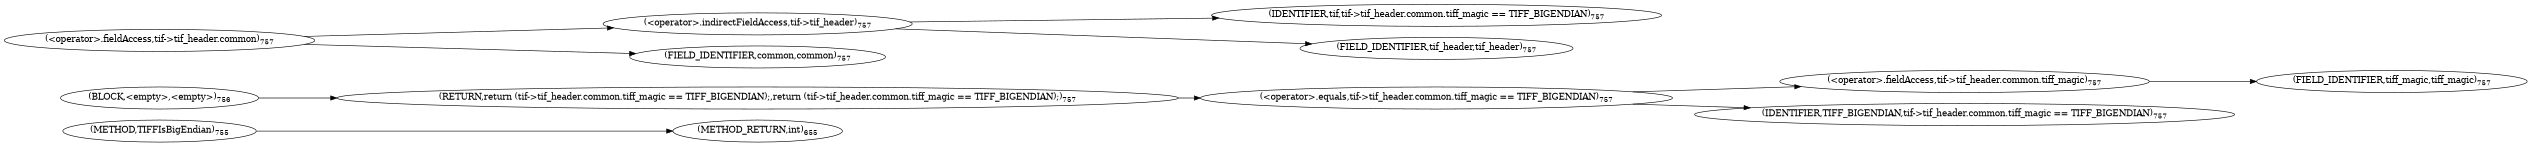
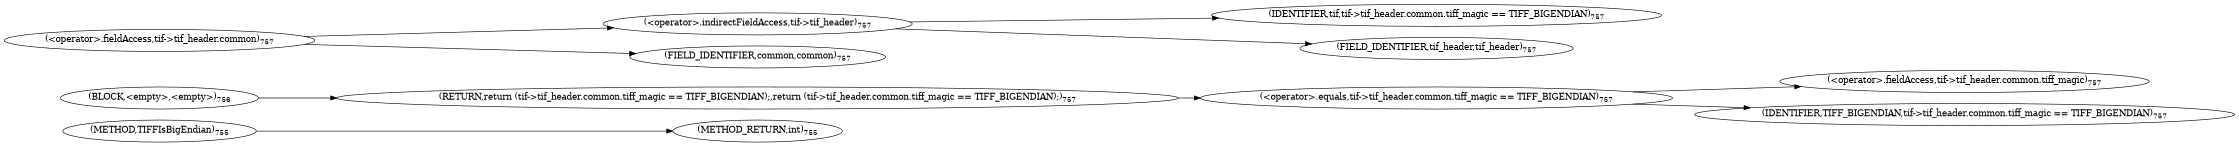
(2392, 81) -> none
(811, 130) -> (811, 130)
